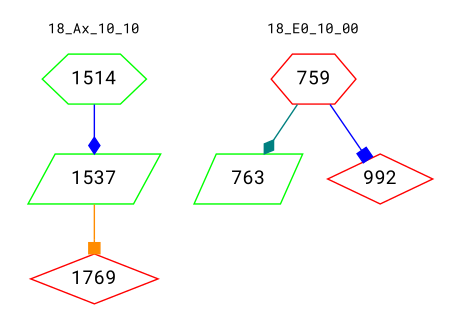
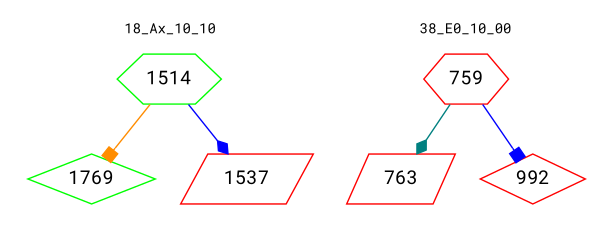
(314, 30) -> (466, 30)
(94, 179) -> (247, 179)
(248, 179) -> (401, 179)
(94, 222) -> (133, 126)
(94, 279) -> (92, 179)
